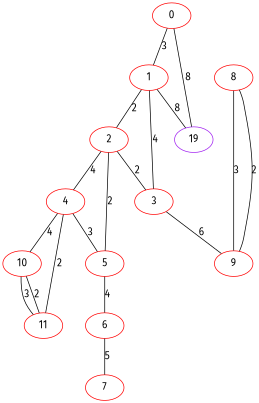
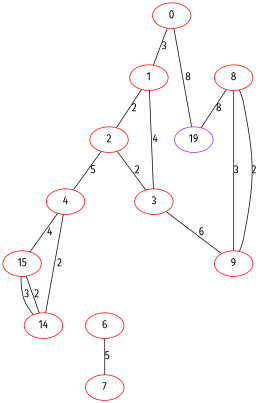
(171, 109) -> (214, 109)
(93, 171) -> (93, 171)
(22, 264) -> (22, 264)
(105, 264) -> none
(43, 326) -> (43, 326)
